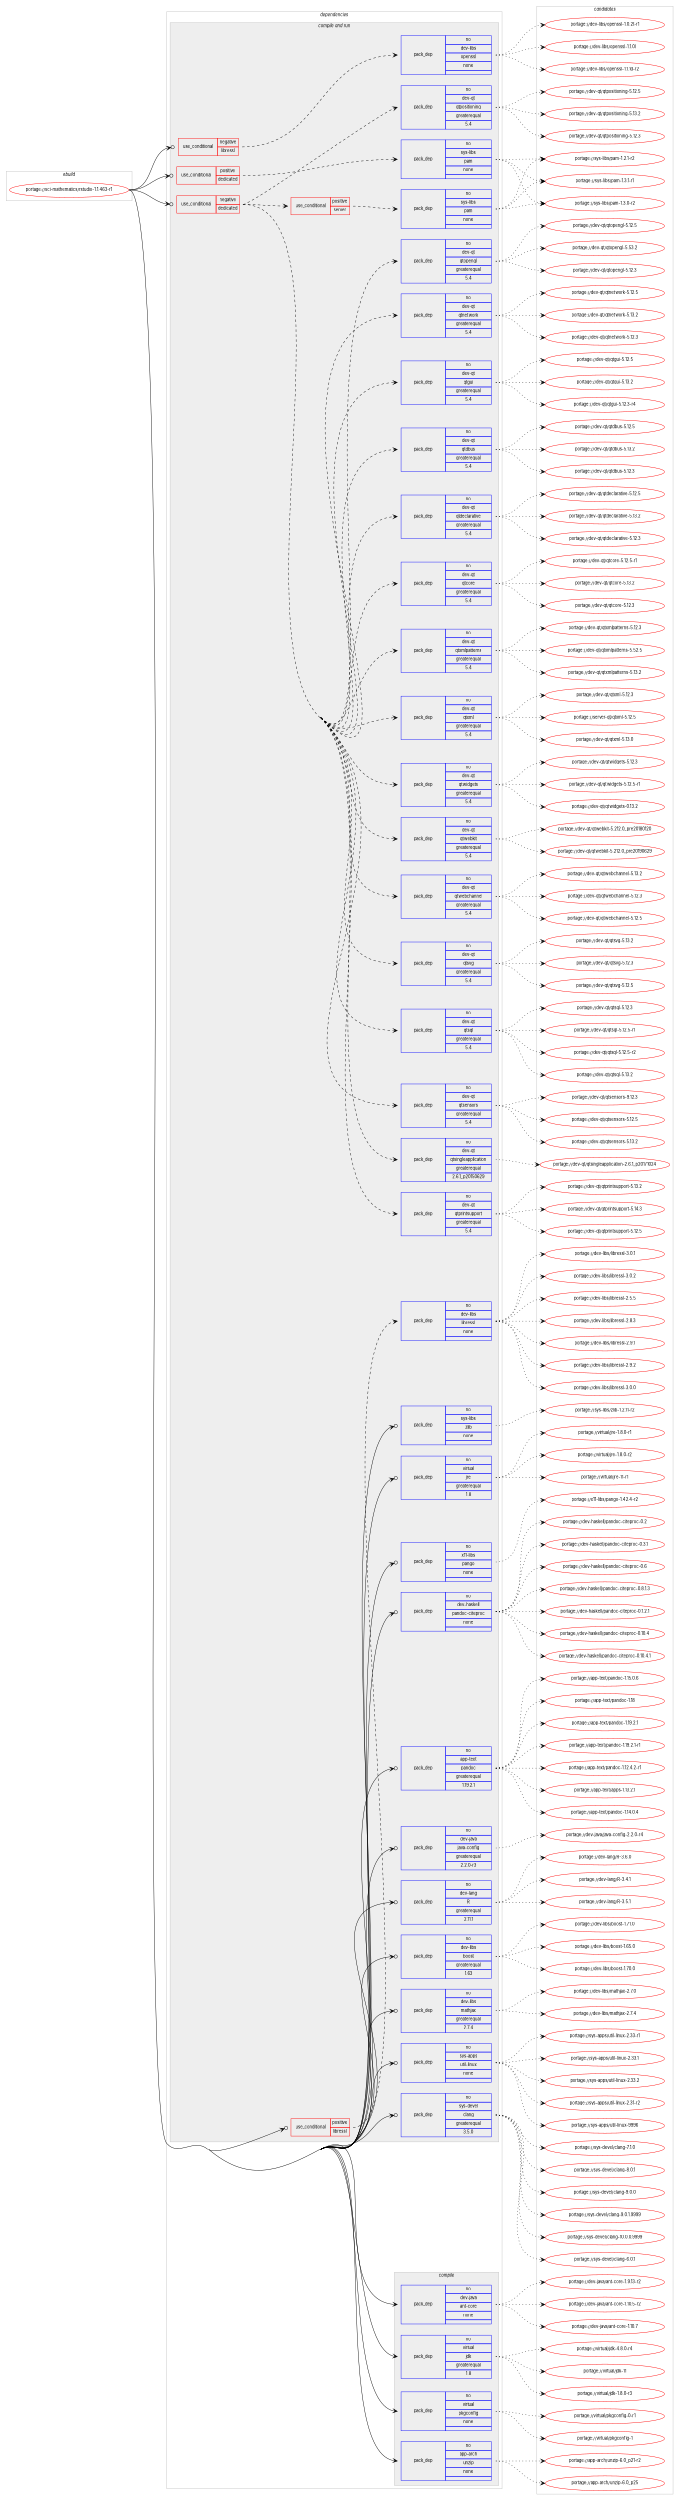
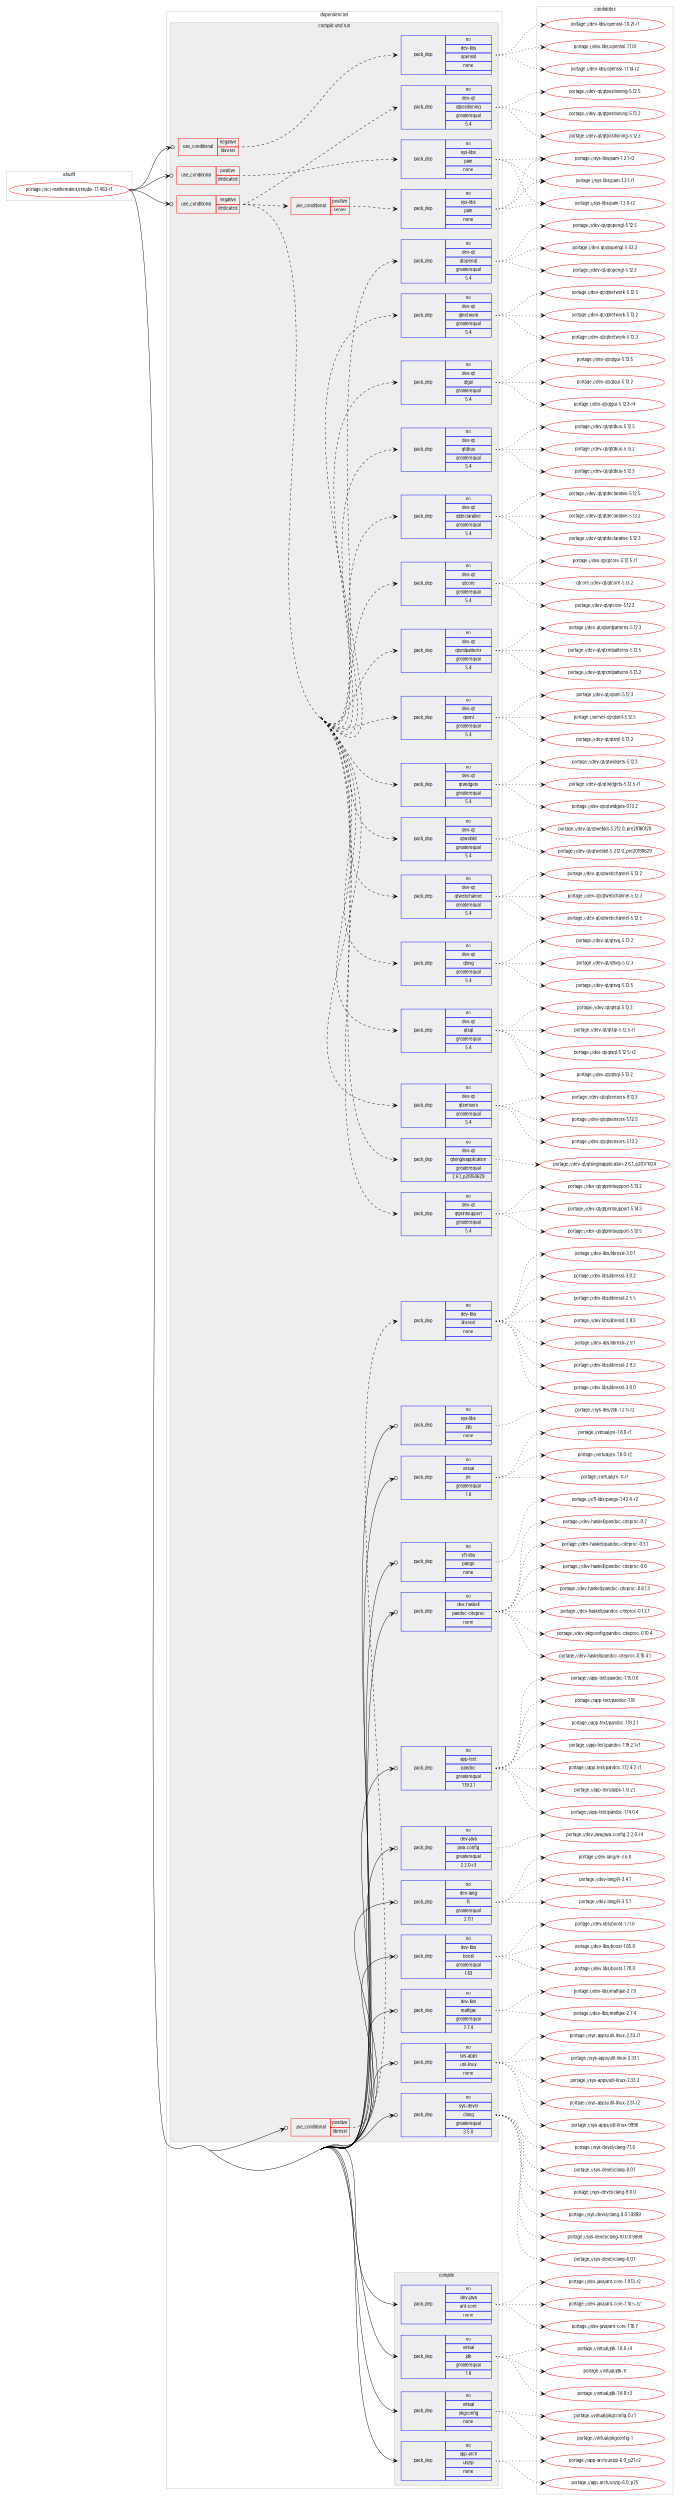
(605, 584) -> (605, 584)
(605, 651) -> (605, 651)
(605, 740) -> (605, 740)
(605, 1634) -> (605, 1634)
(605, 2349) -> (605, 2349)
